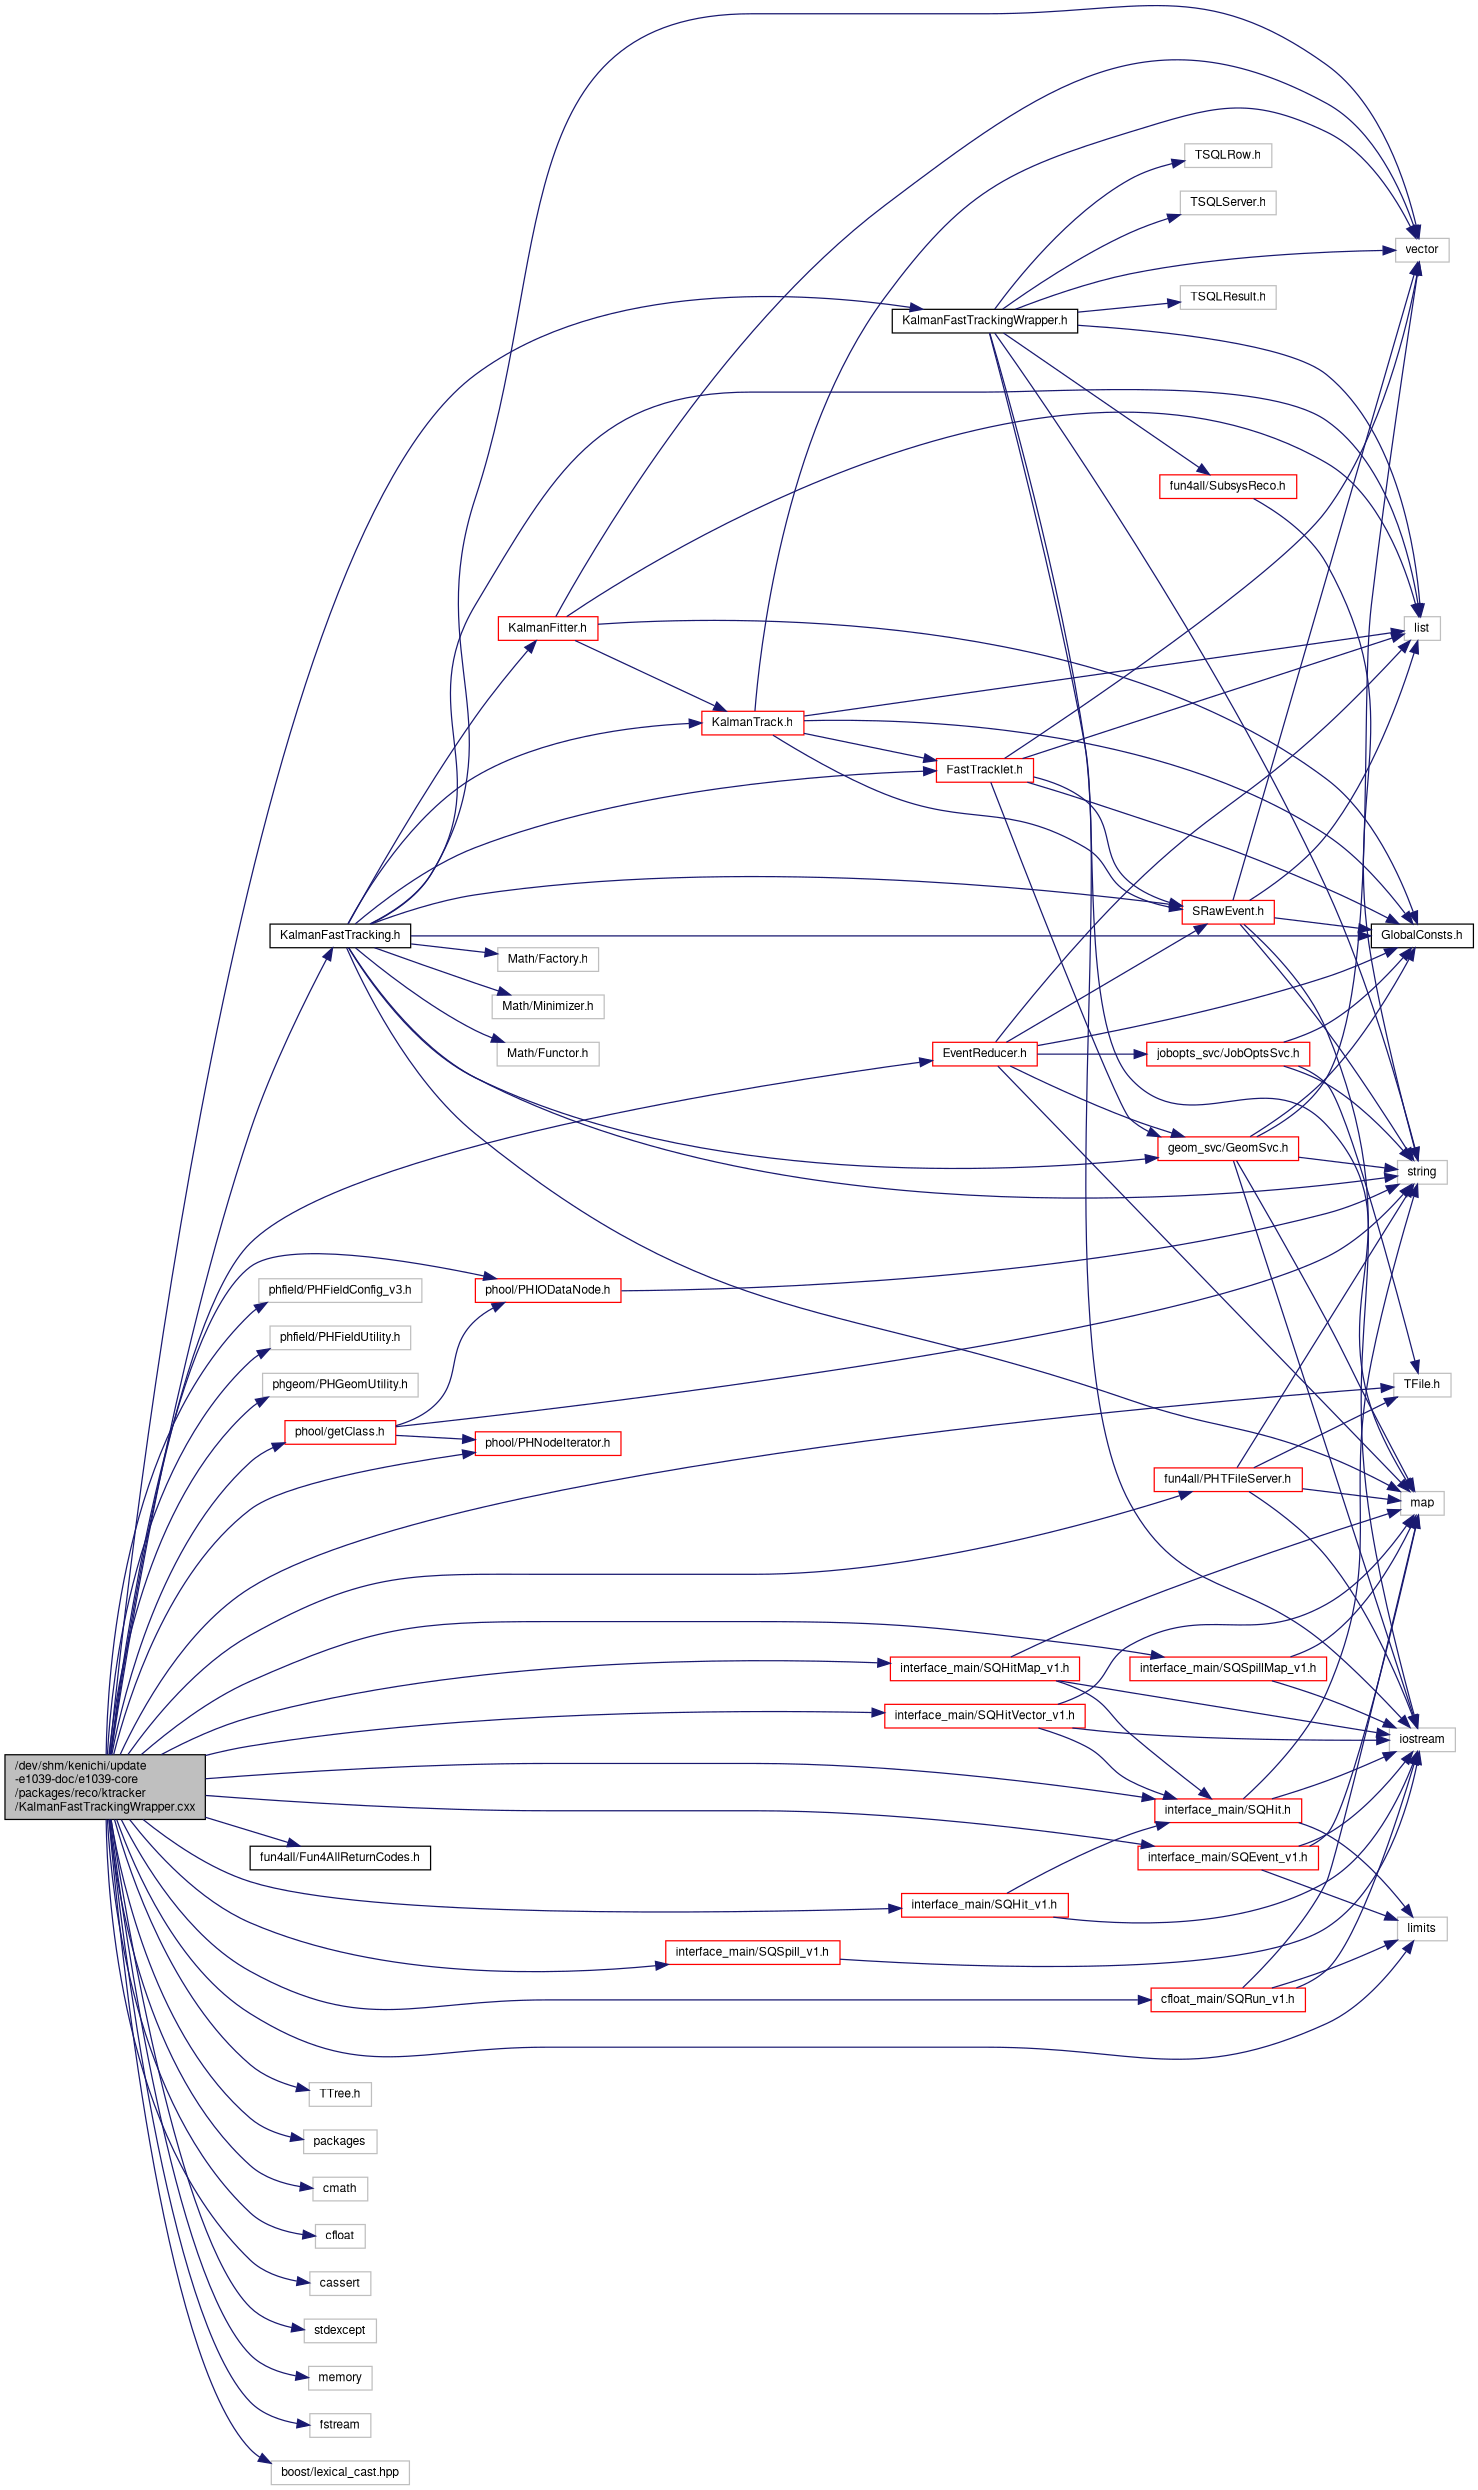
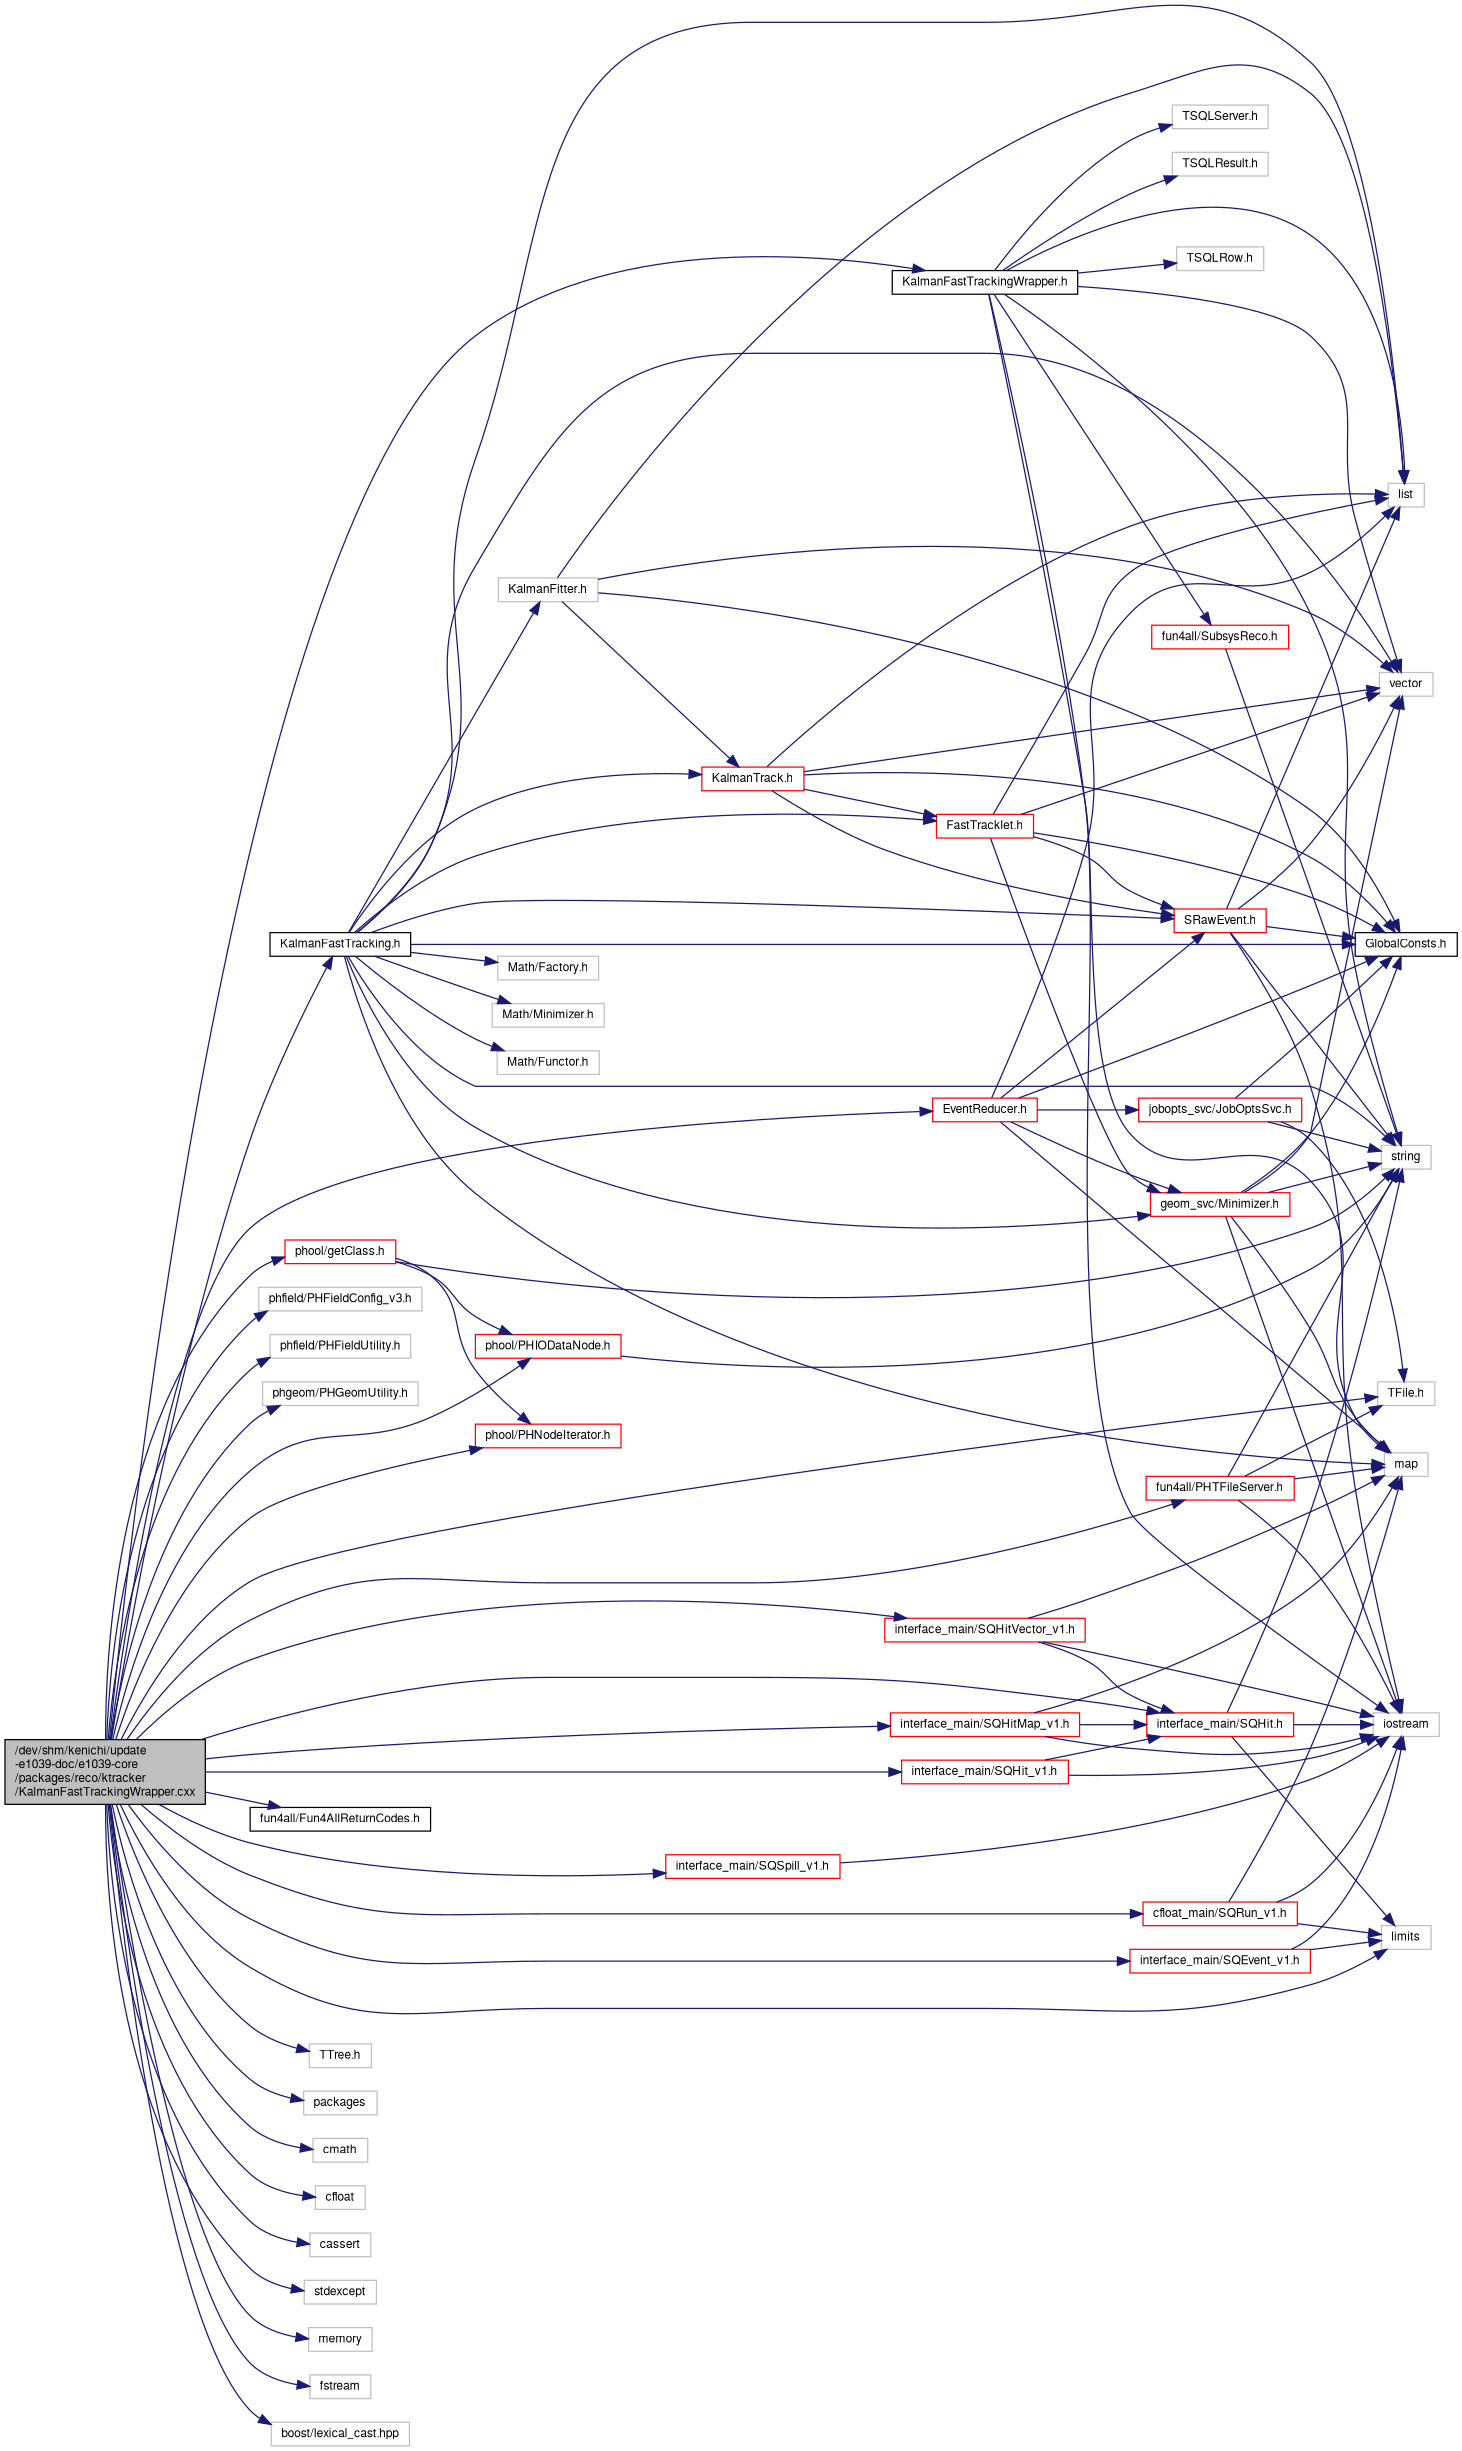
(548, 629) -> (548, 590)
(1228, 1149) -> (1220, 1204)
(1228, 1669) -> none
(1375, 1693) -> none
